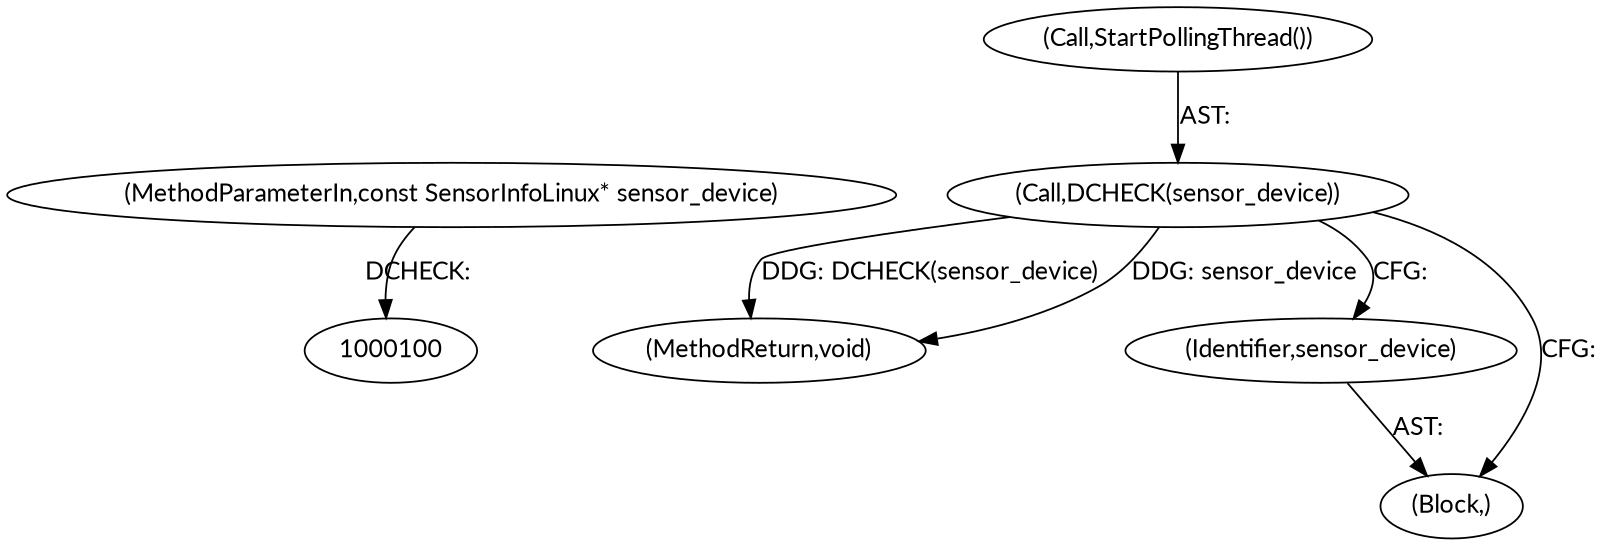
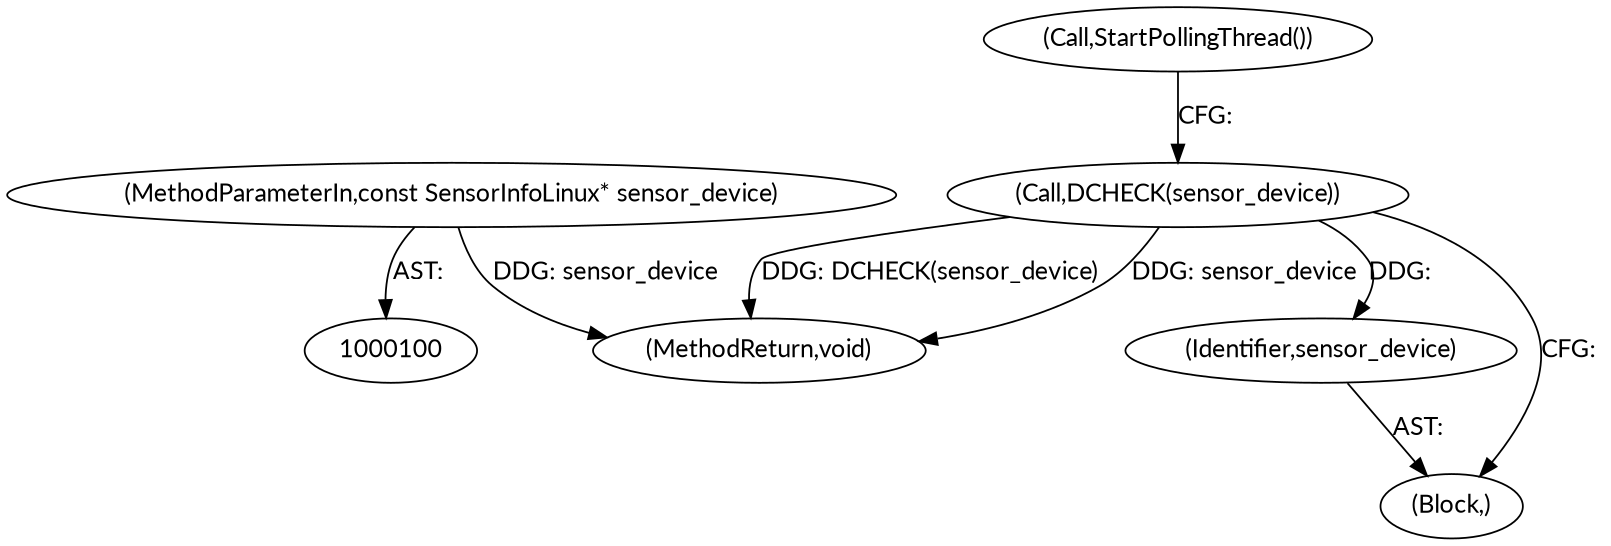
(1209, 117) -> (1209, 117)
(422, 273) -> (422, 273)
(1404, 273) -> (1404, 273)
none -> (509, 298)
